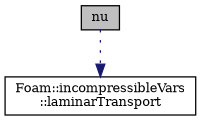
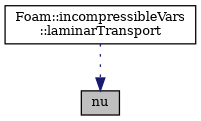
(100, 47) -> (100, 61)
